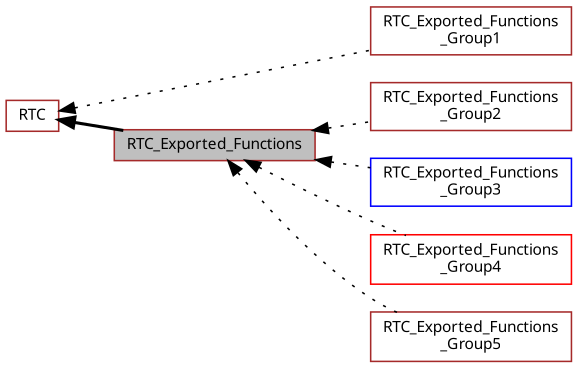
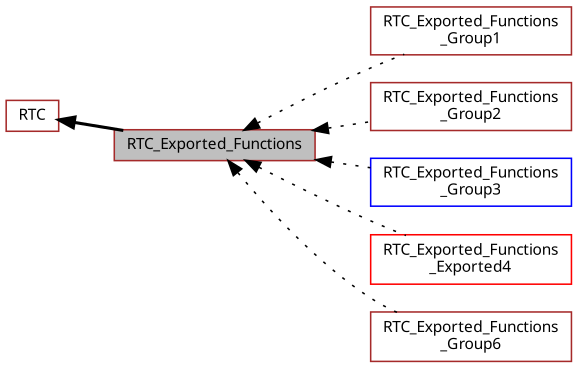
(223, 79) -> (330, 87)
(471, 259) -> (471, 259)
(471, 337) -> (471, 337)
